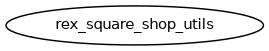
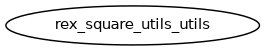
(135, 25) -> (133, 25)
